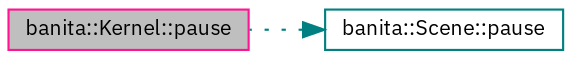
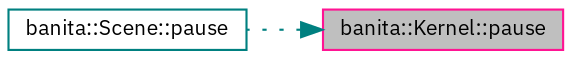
(276, 30) -> (274, 30)
